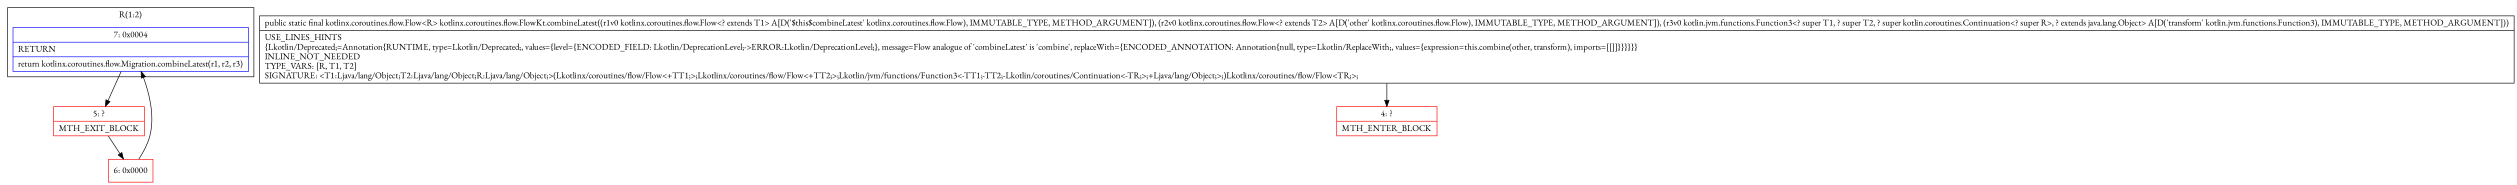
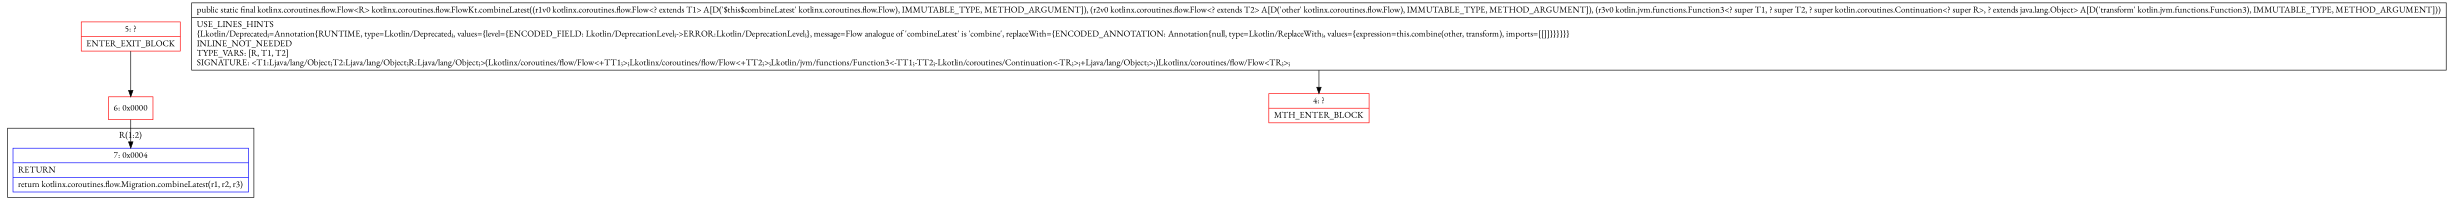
(115, 86) -> none
(99, 128) -> (131, 43)
